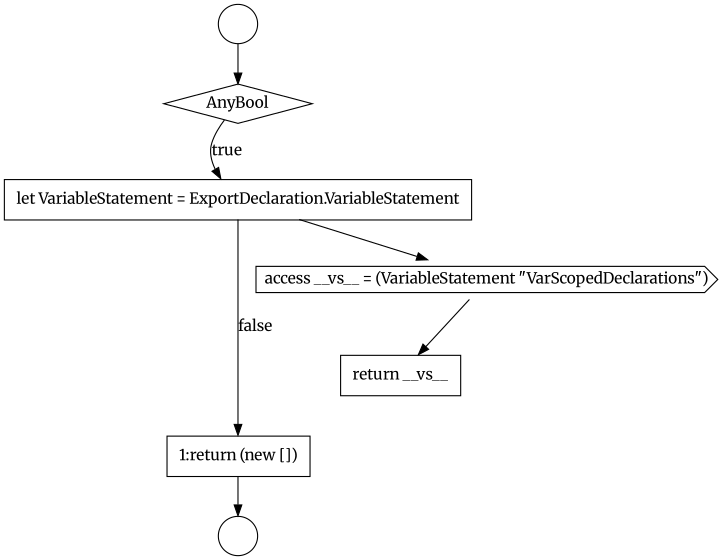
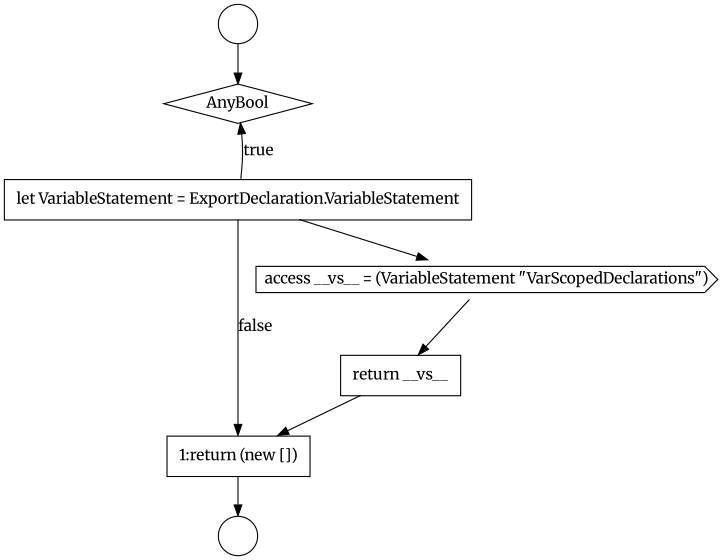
(212, 143) -> (242, 156)
none -> (324, 413)
